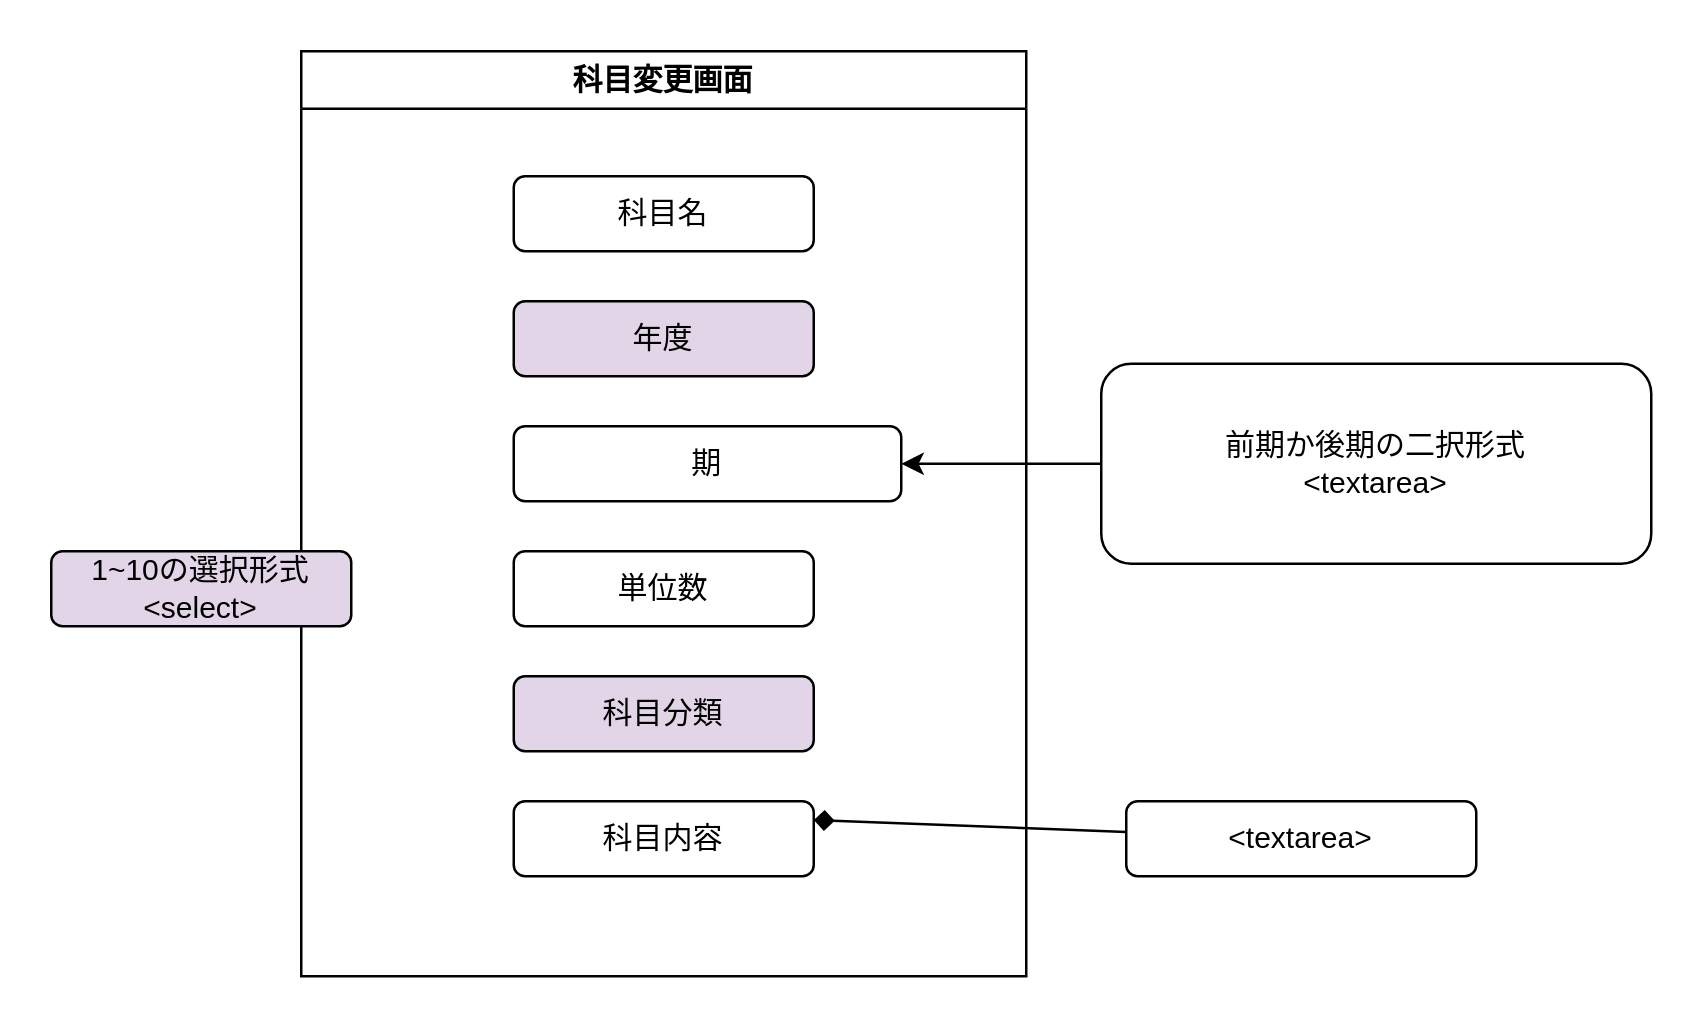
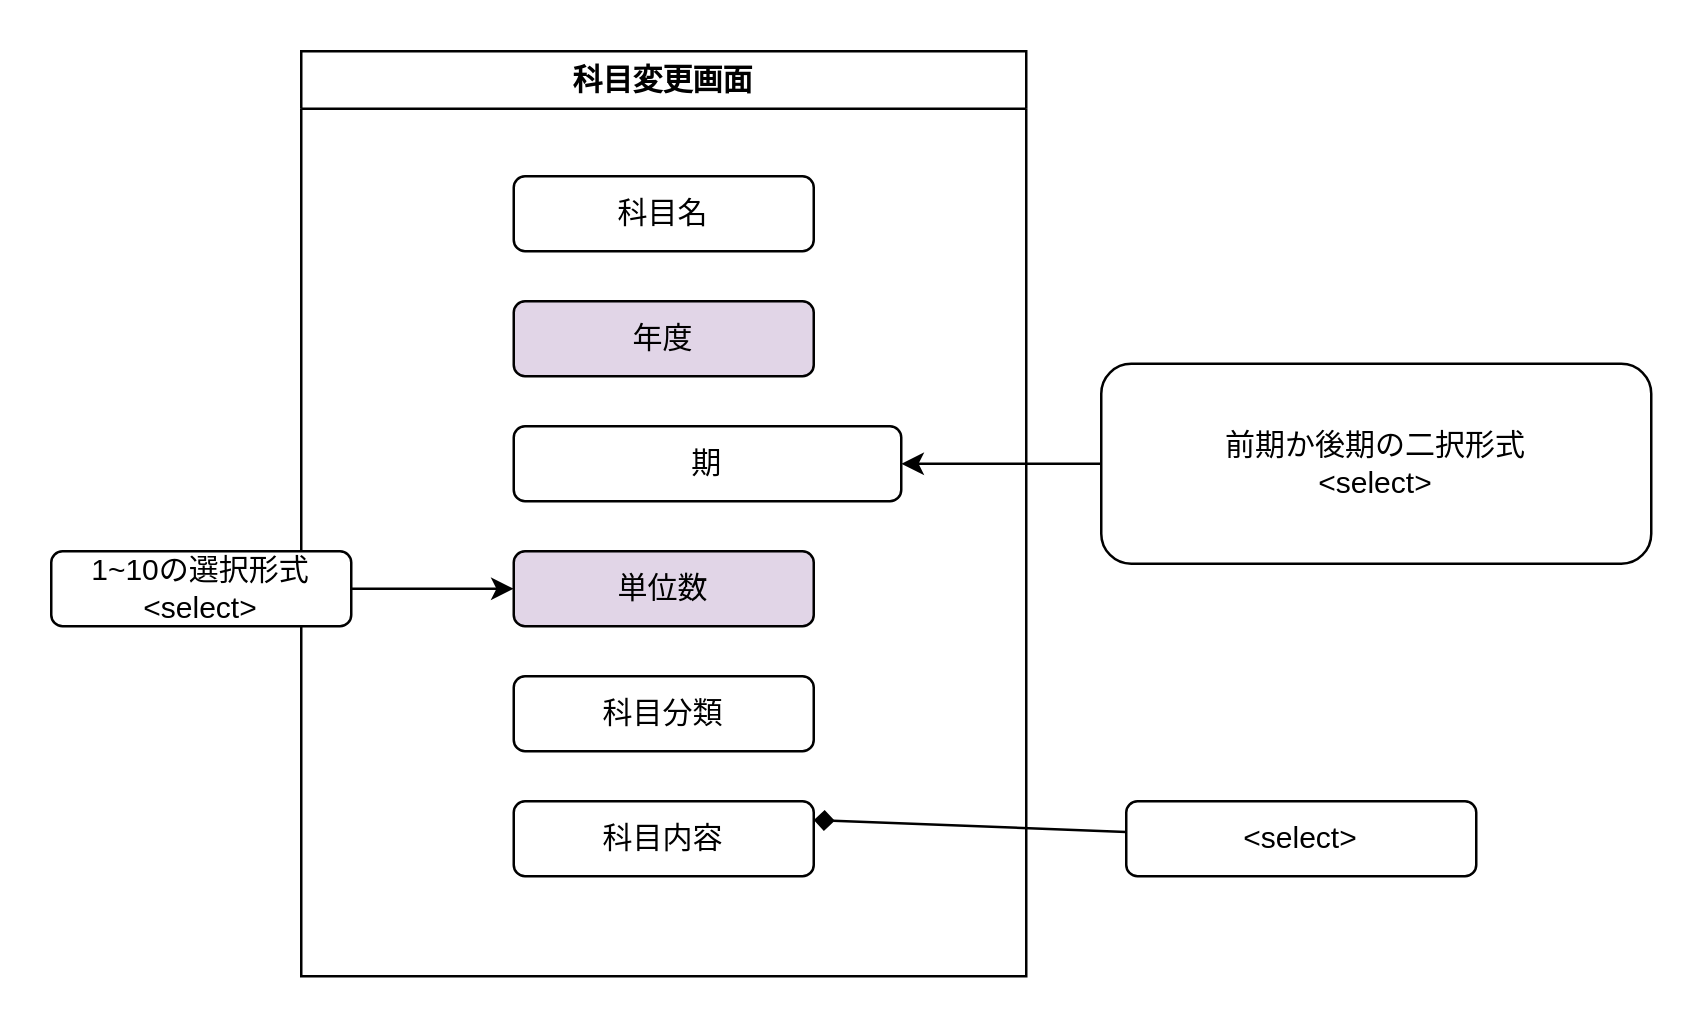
(1376, 464) -> (1376, 464)
(201, 589) -> (201, 589)
none -> (425, 589)
(664, 589) -> (664, 589)
(664, 714) -> (664, 714)
(1301, 839) -> (1301, 839)
